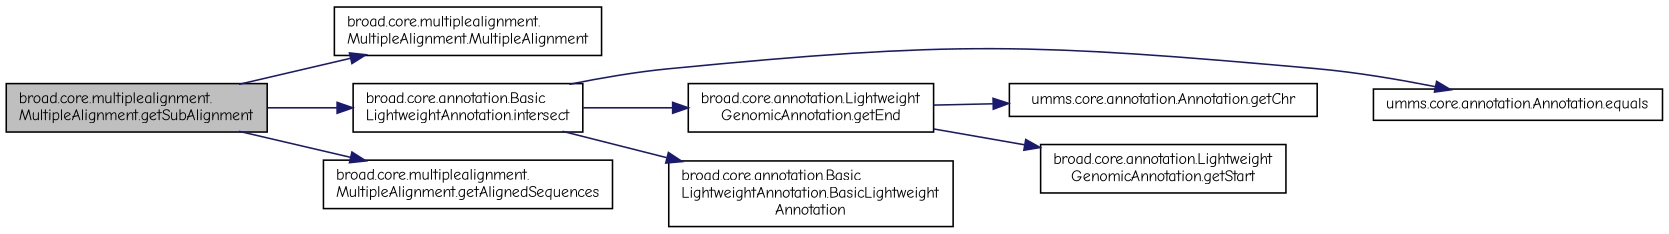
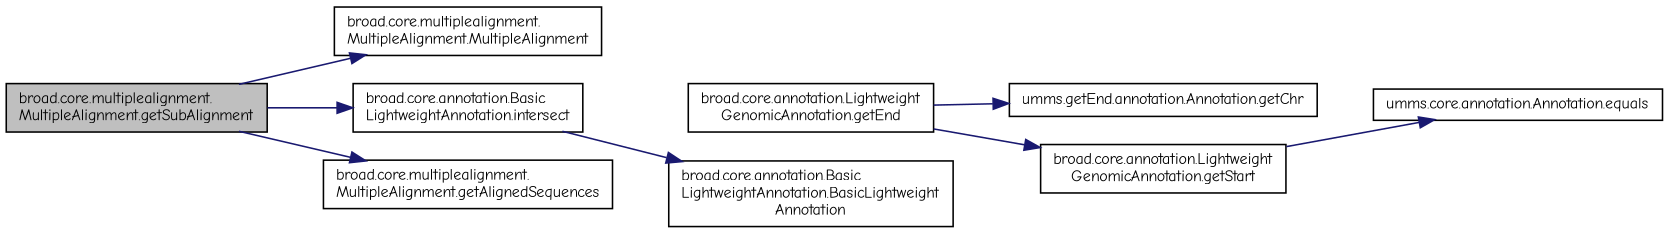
(1002, 49) -> (1353, 134)
(1163, 100) -> (1163, 100)
(628, 108) -> none
